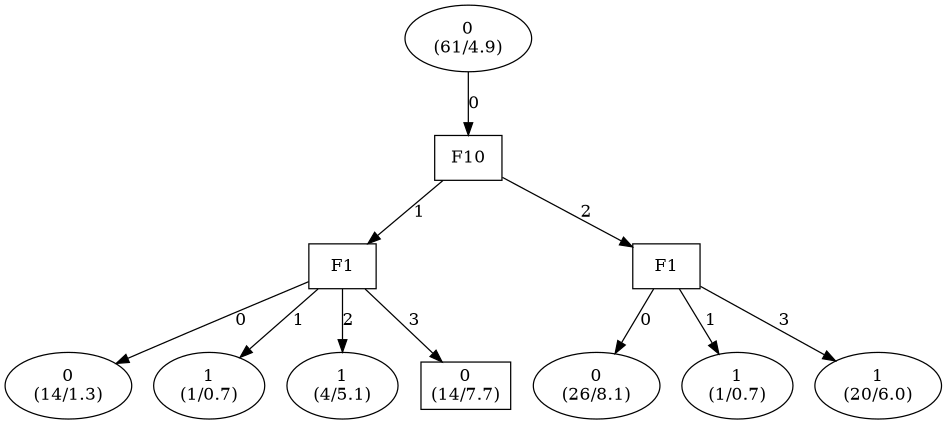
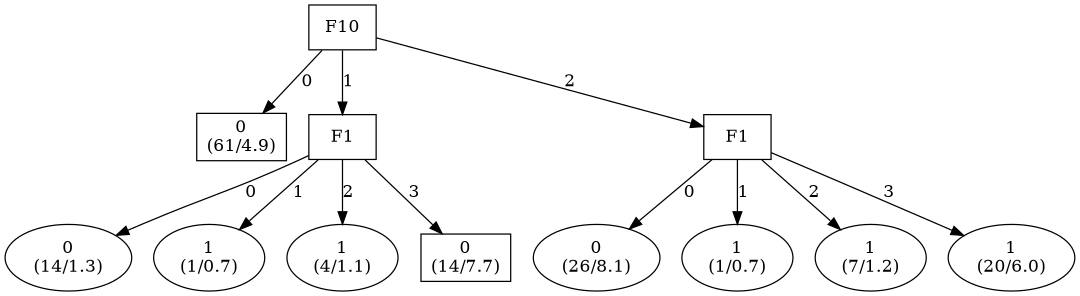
(468, 38) -> (242, 137)
(468, 97) -> (297, 77)
none -> (871, 258)
(342, 386) -> (342, 258)
